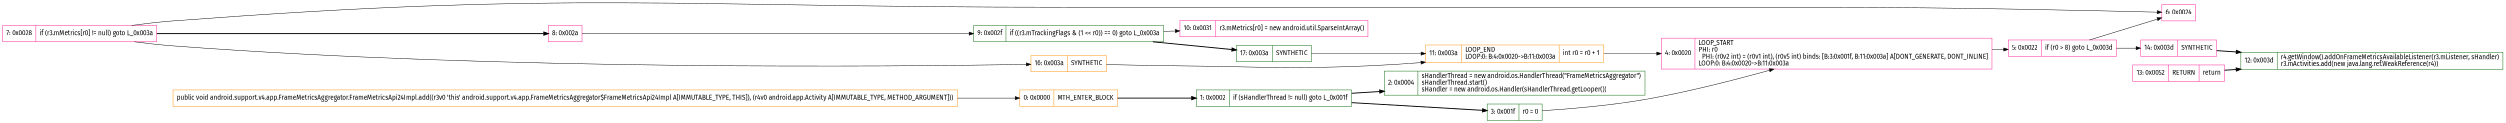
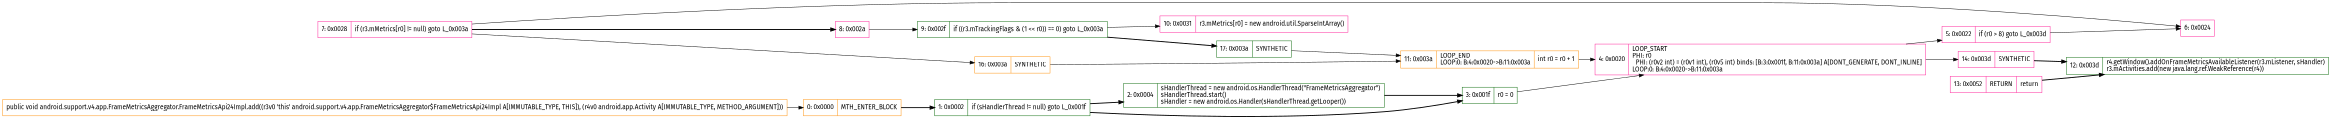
(2126, 48) -> (1940, 59)
none -> (1421, 95)
